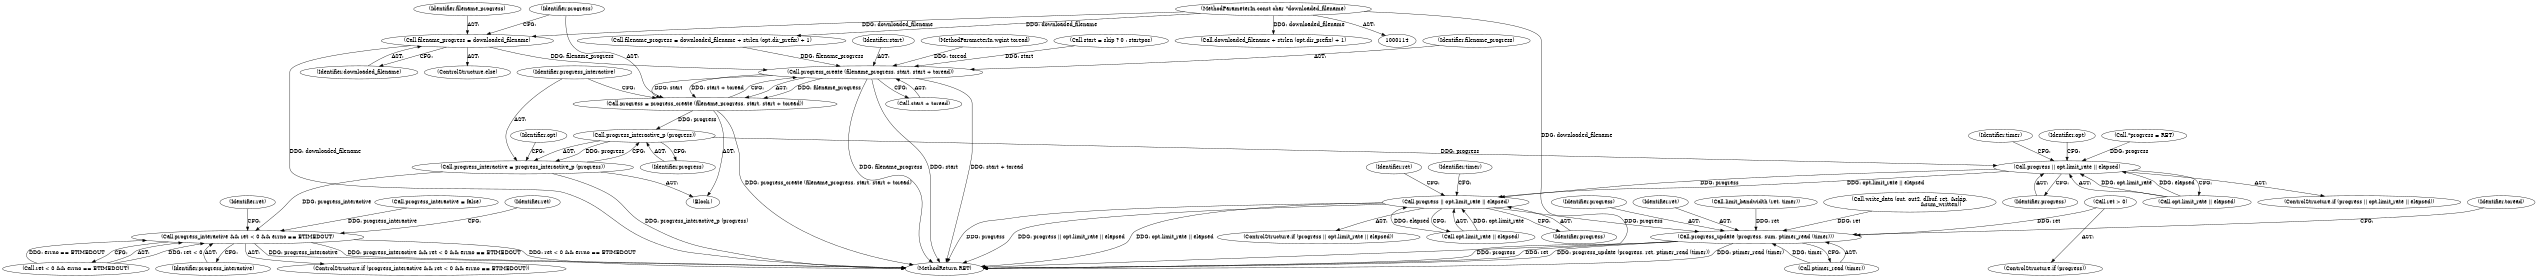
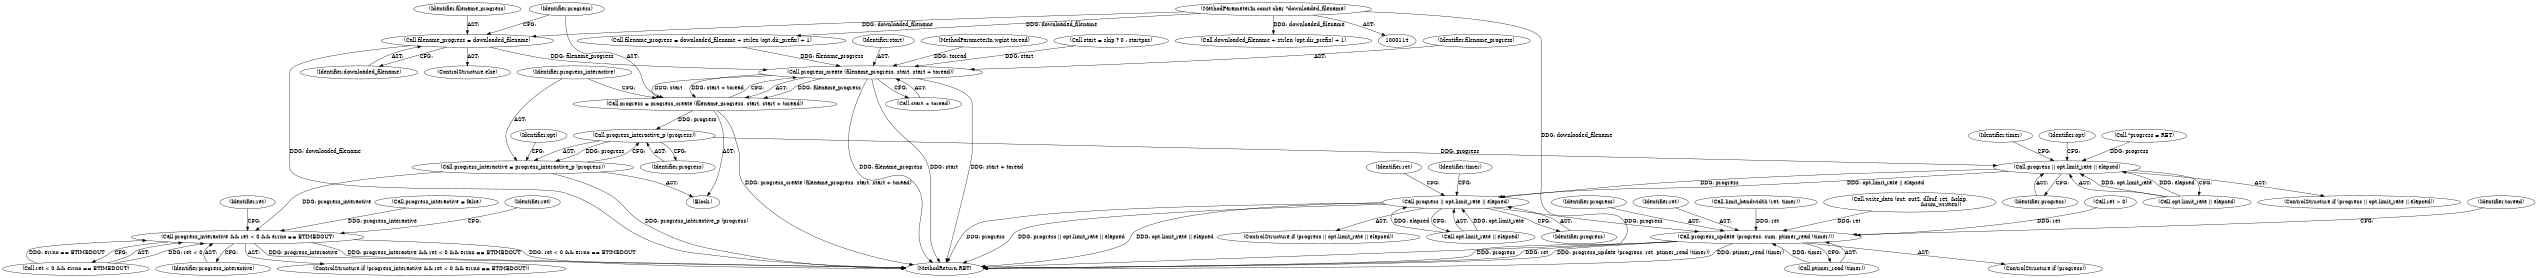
(2079, 234) -> (1904, 253)
